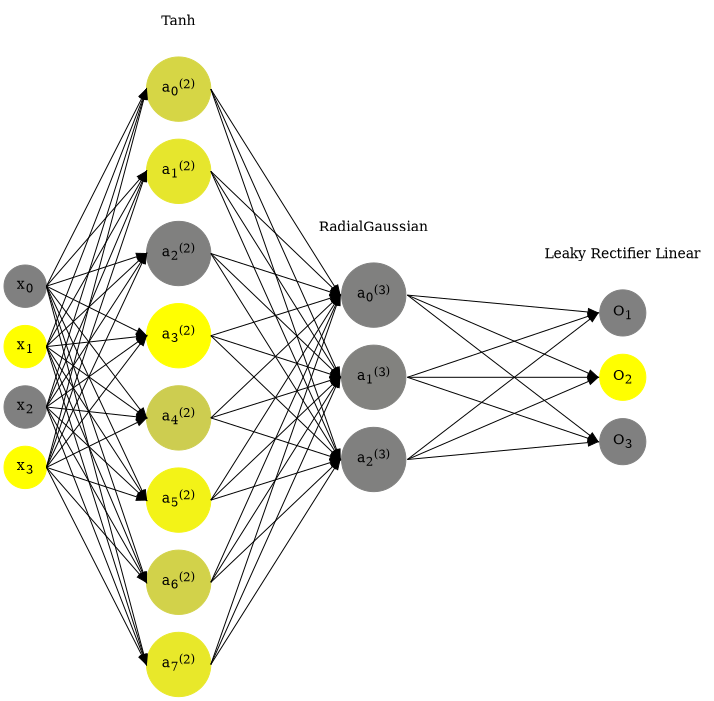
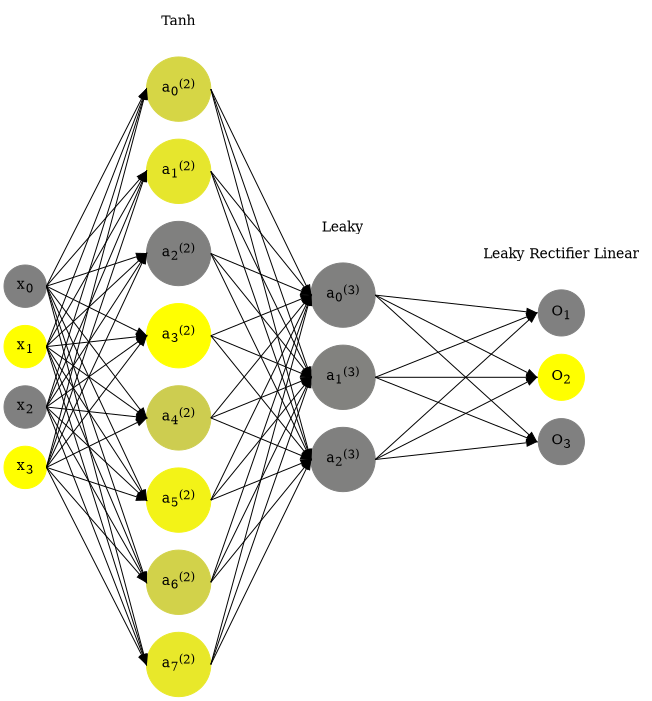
(374, 228) -> (343, 228)
